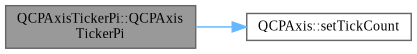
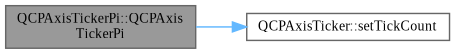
(329, 27) -> (348, 27)
